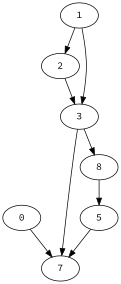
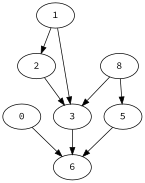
(88, 139) -> (98, 89)
(60, 268) -> (72, 167)
